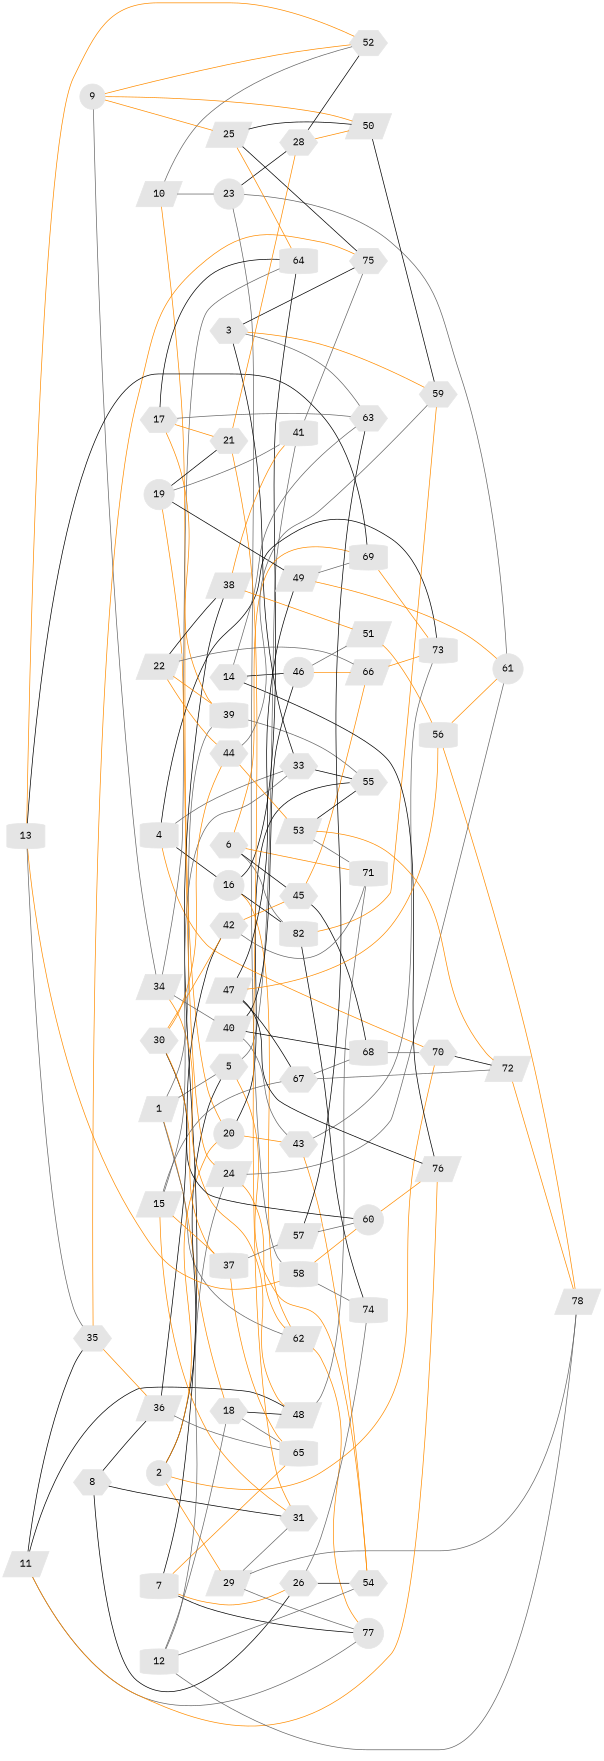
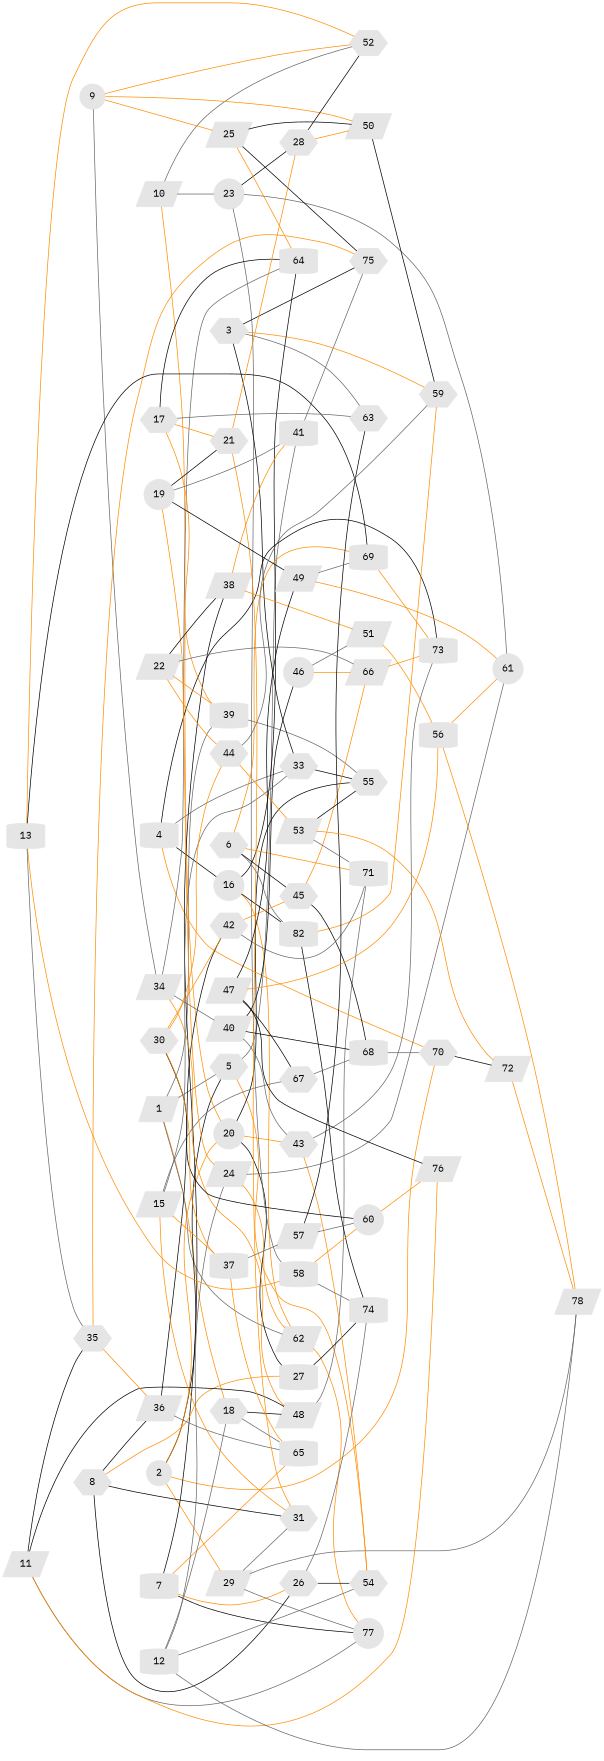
(229, 677) -> none
(399, 1075) -> none
none -> (299, 1377)
